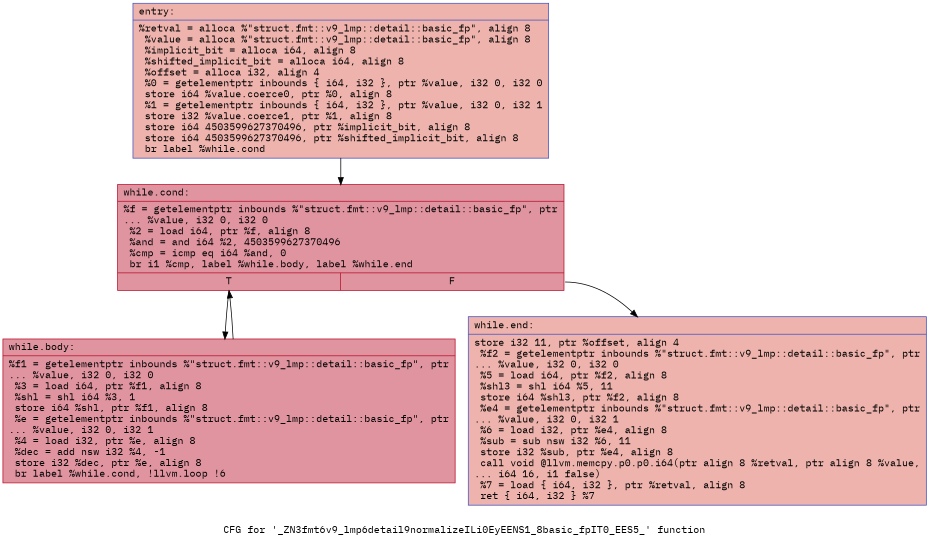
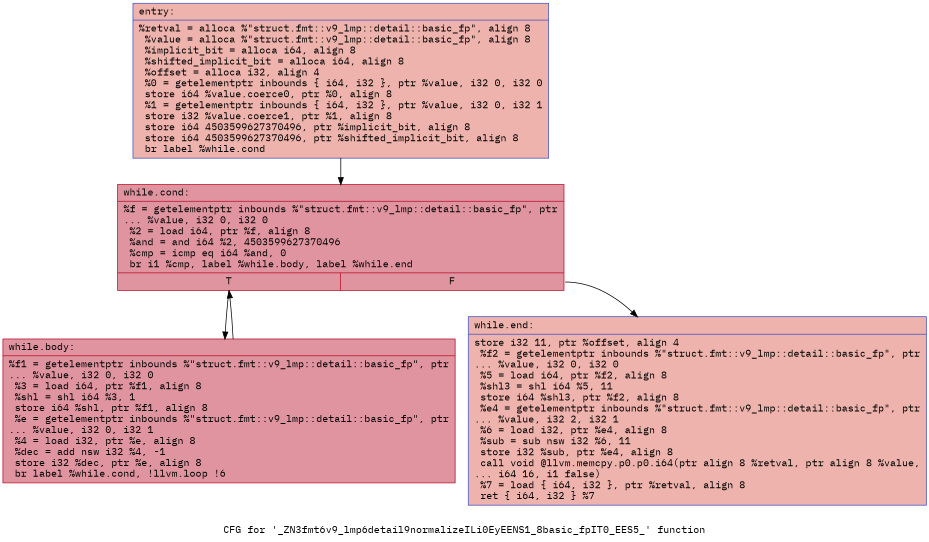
(547, 419) -> (547, 419)
